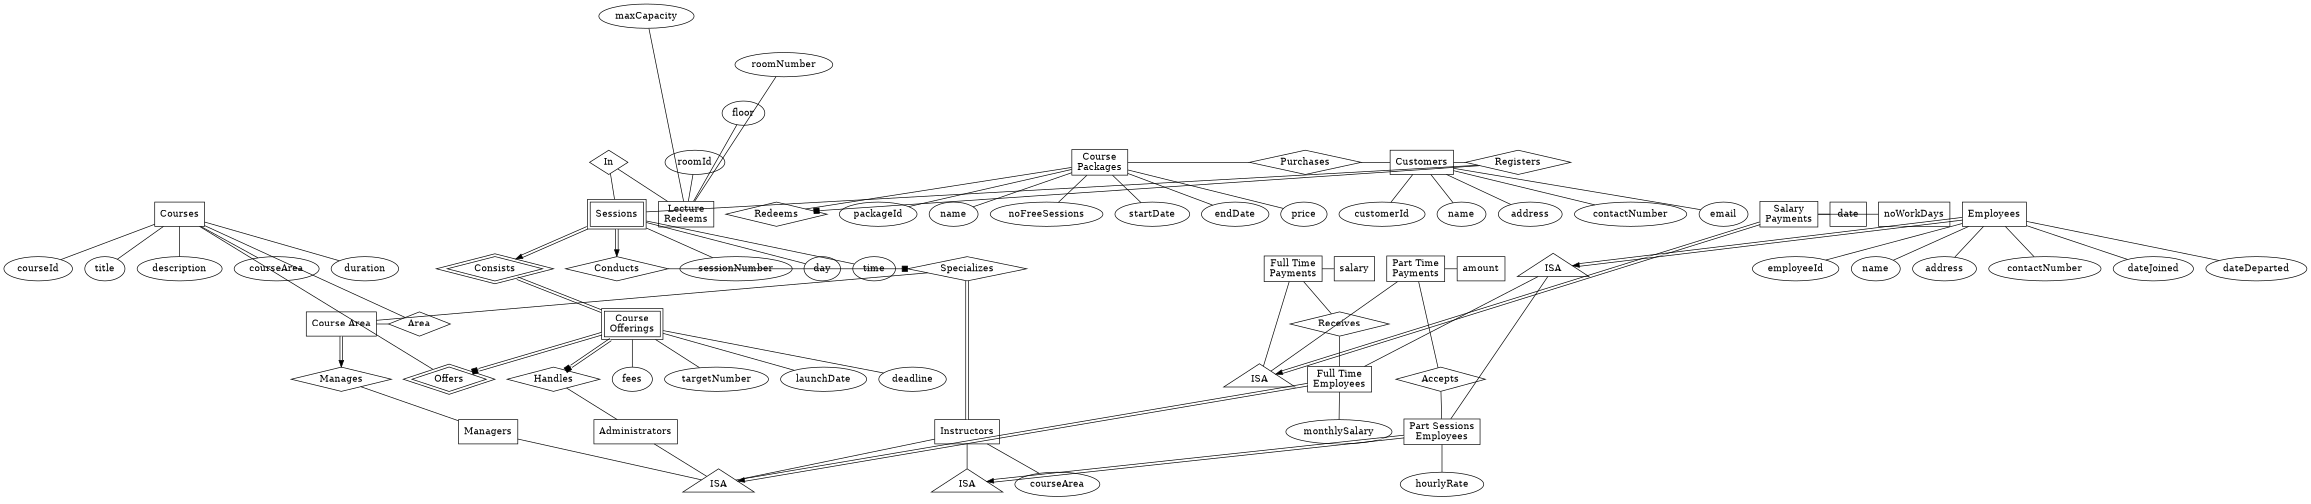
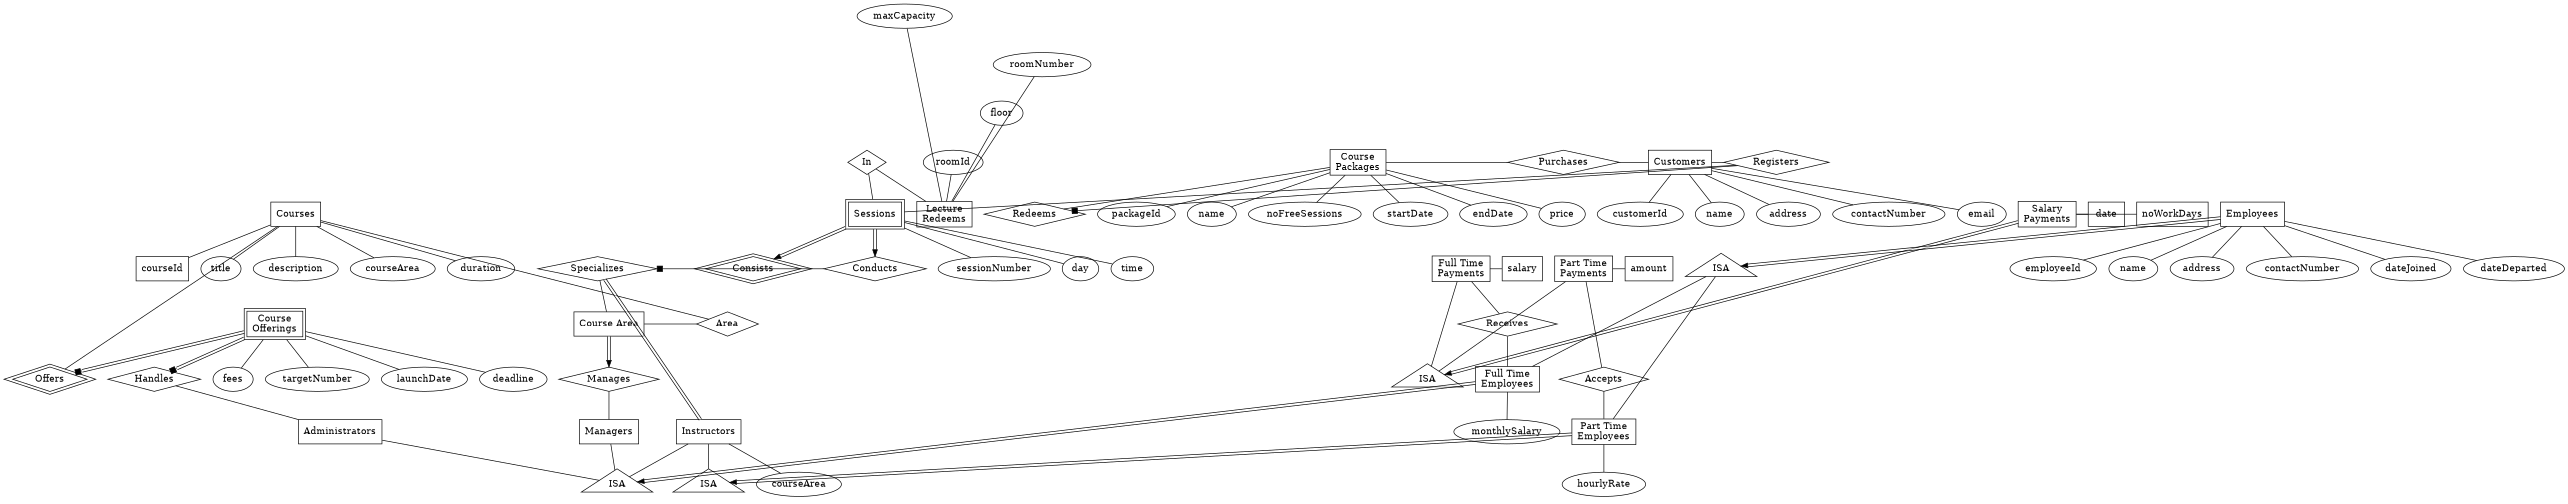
(38, 269) -> (162, 269)
(559, 295) -> none
(1442, 432) -> (1604, 432)
